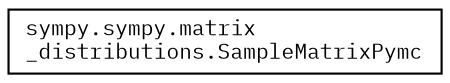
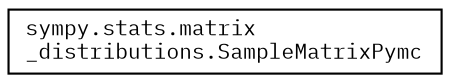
(225, 42) -> (225, 42)
